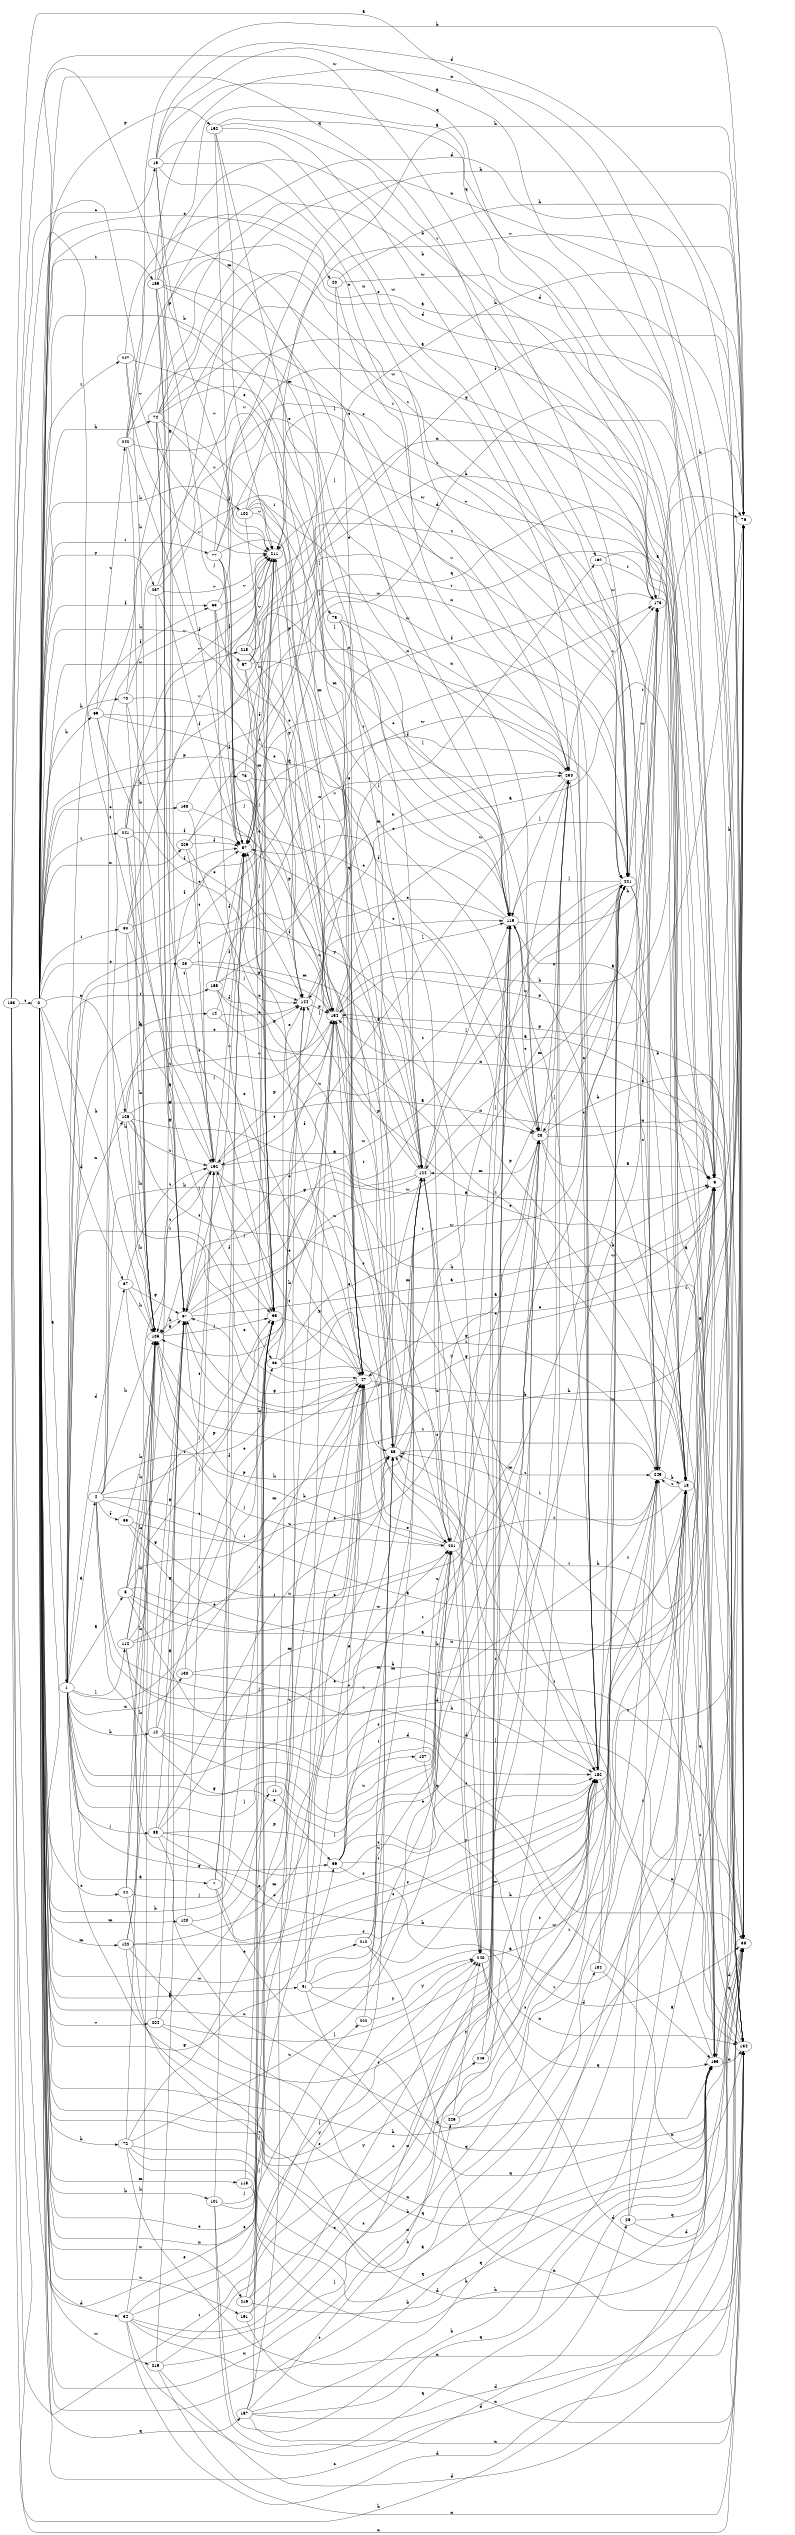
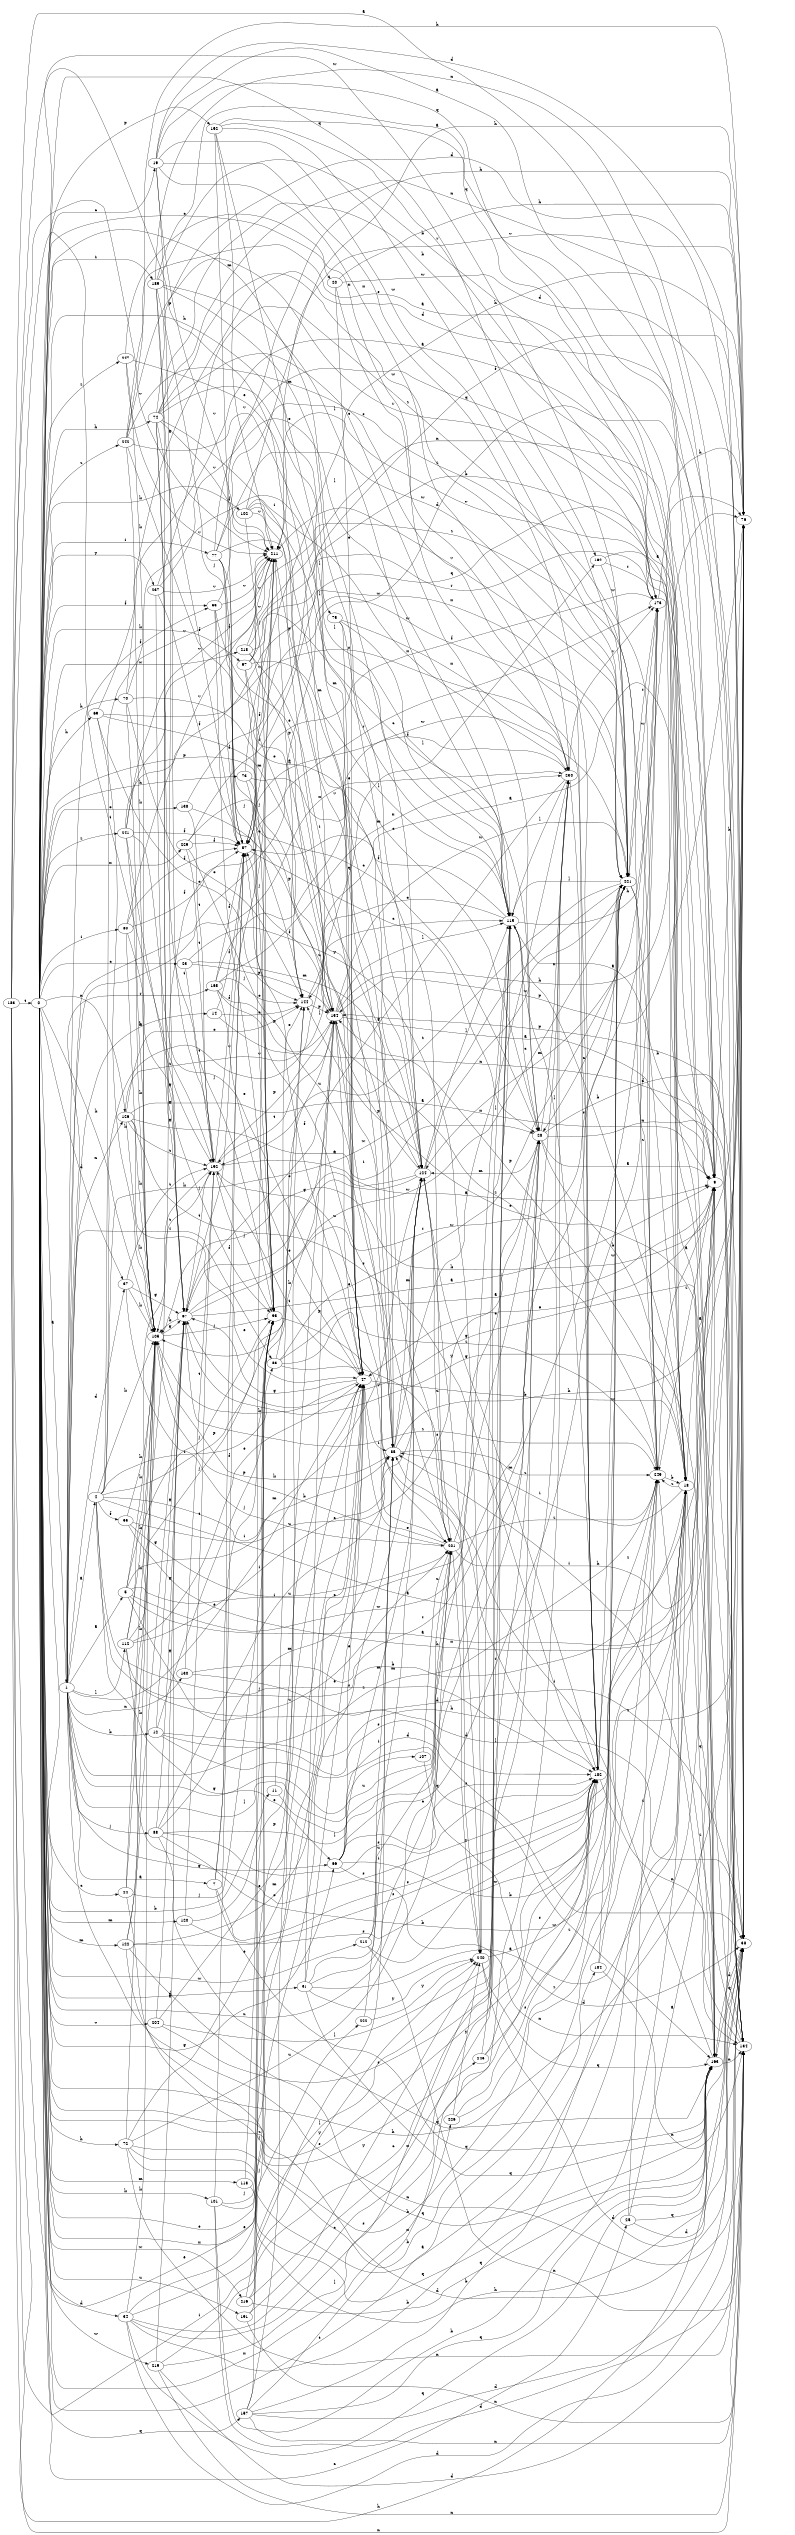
(111, 579) -> (42, 706)
